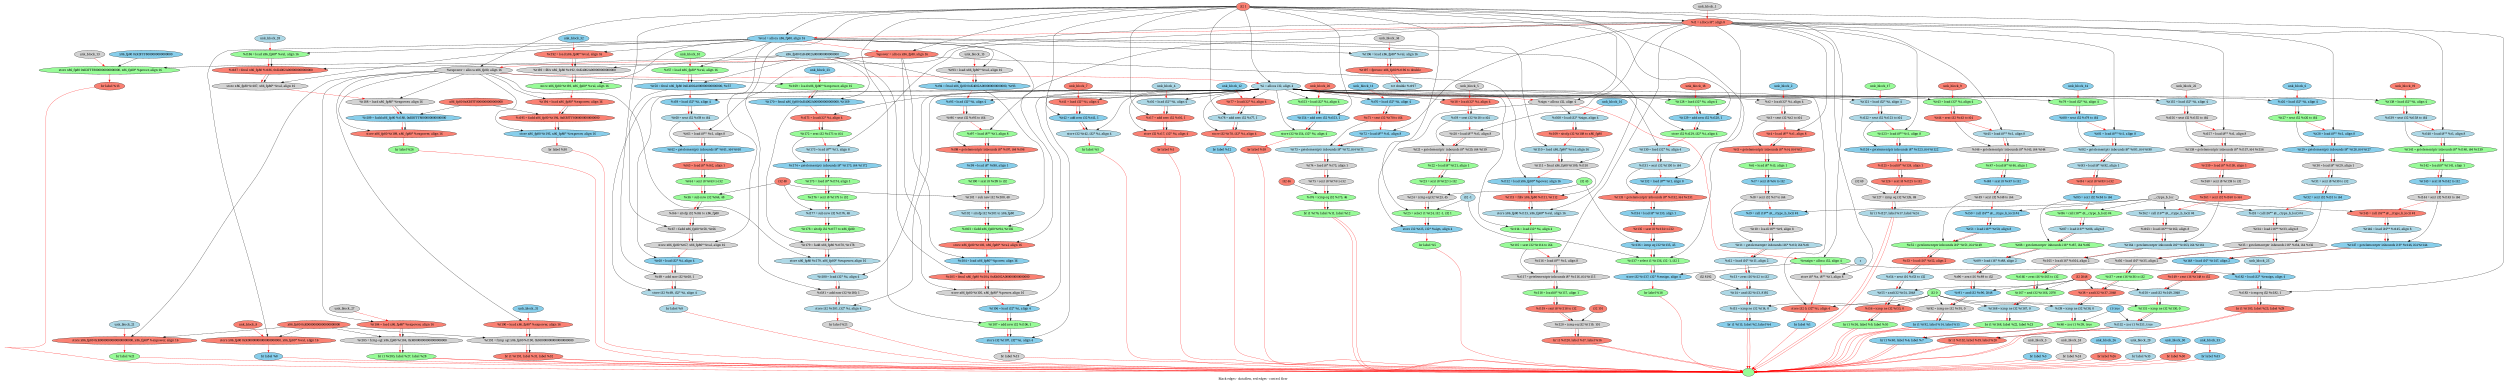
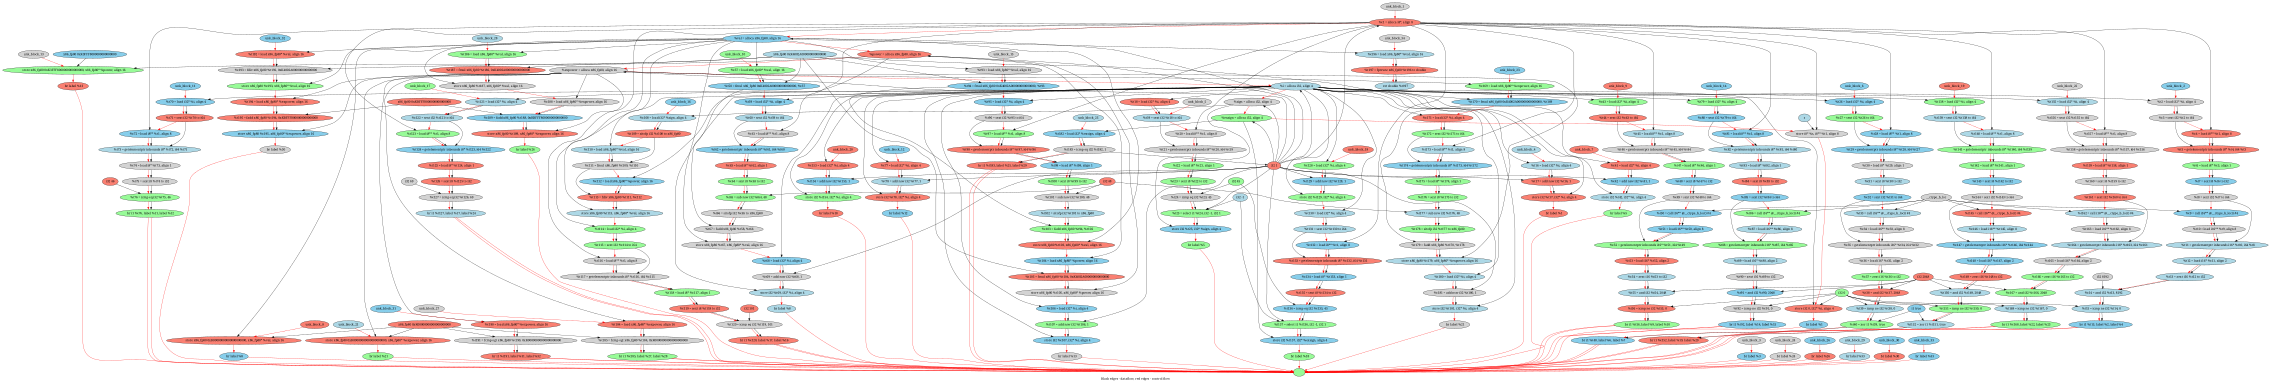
(2097, 20) -> (1187, 158)
(1470, 93) -> (1181, 109)
(1318, 102) -> (828, 166)
(2035, 293) -> (2026, 293)
